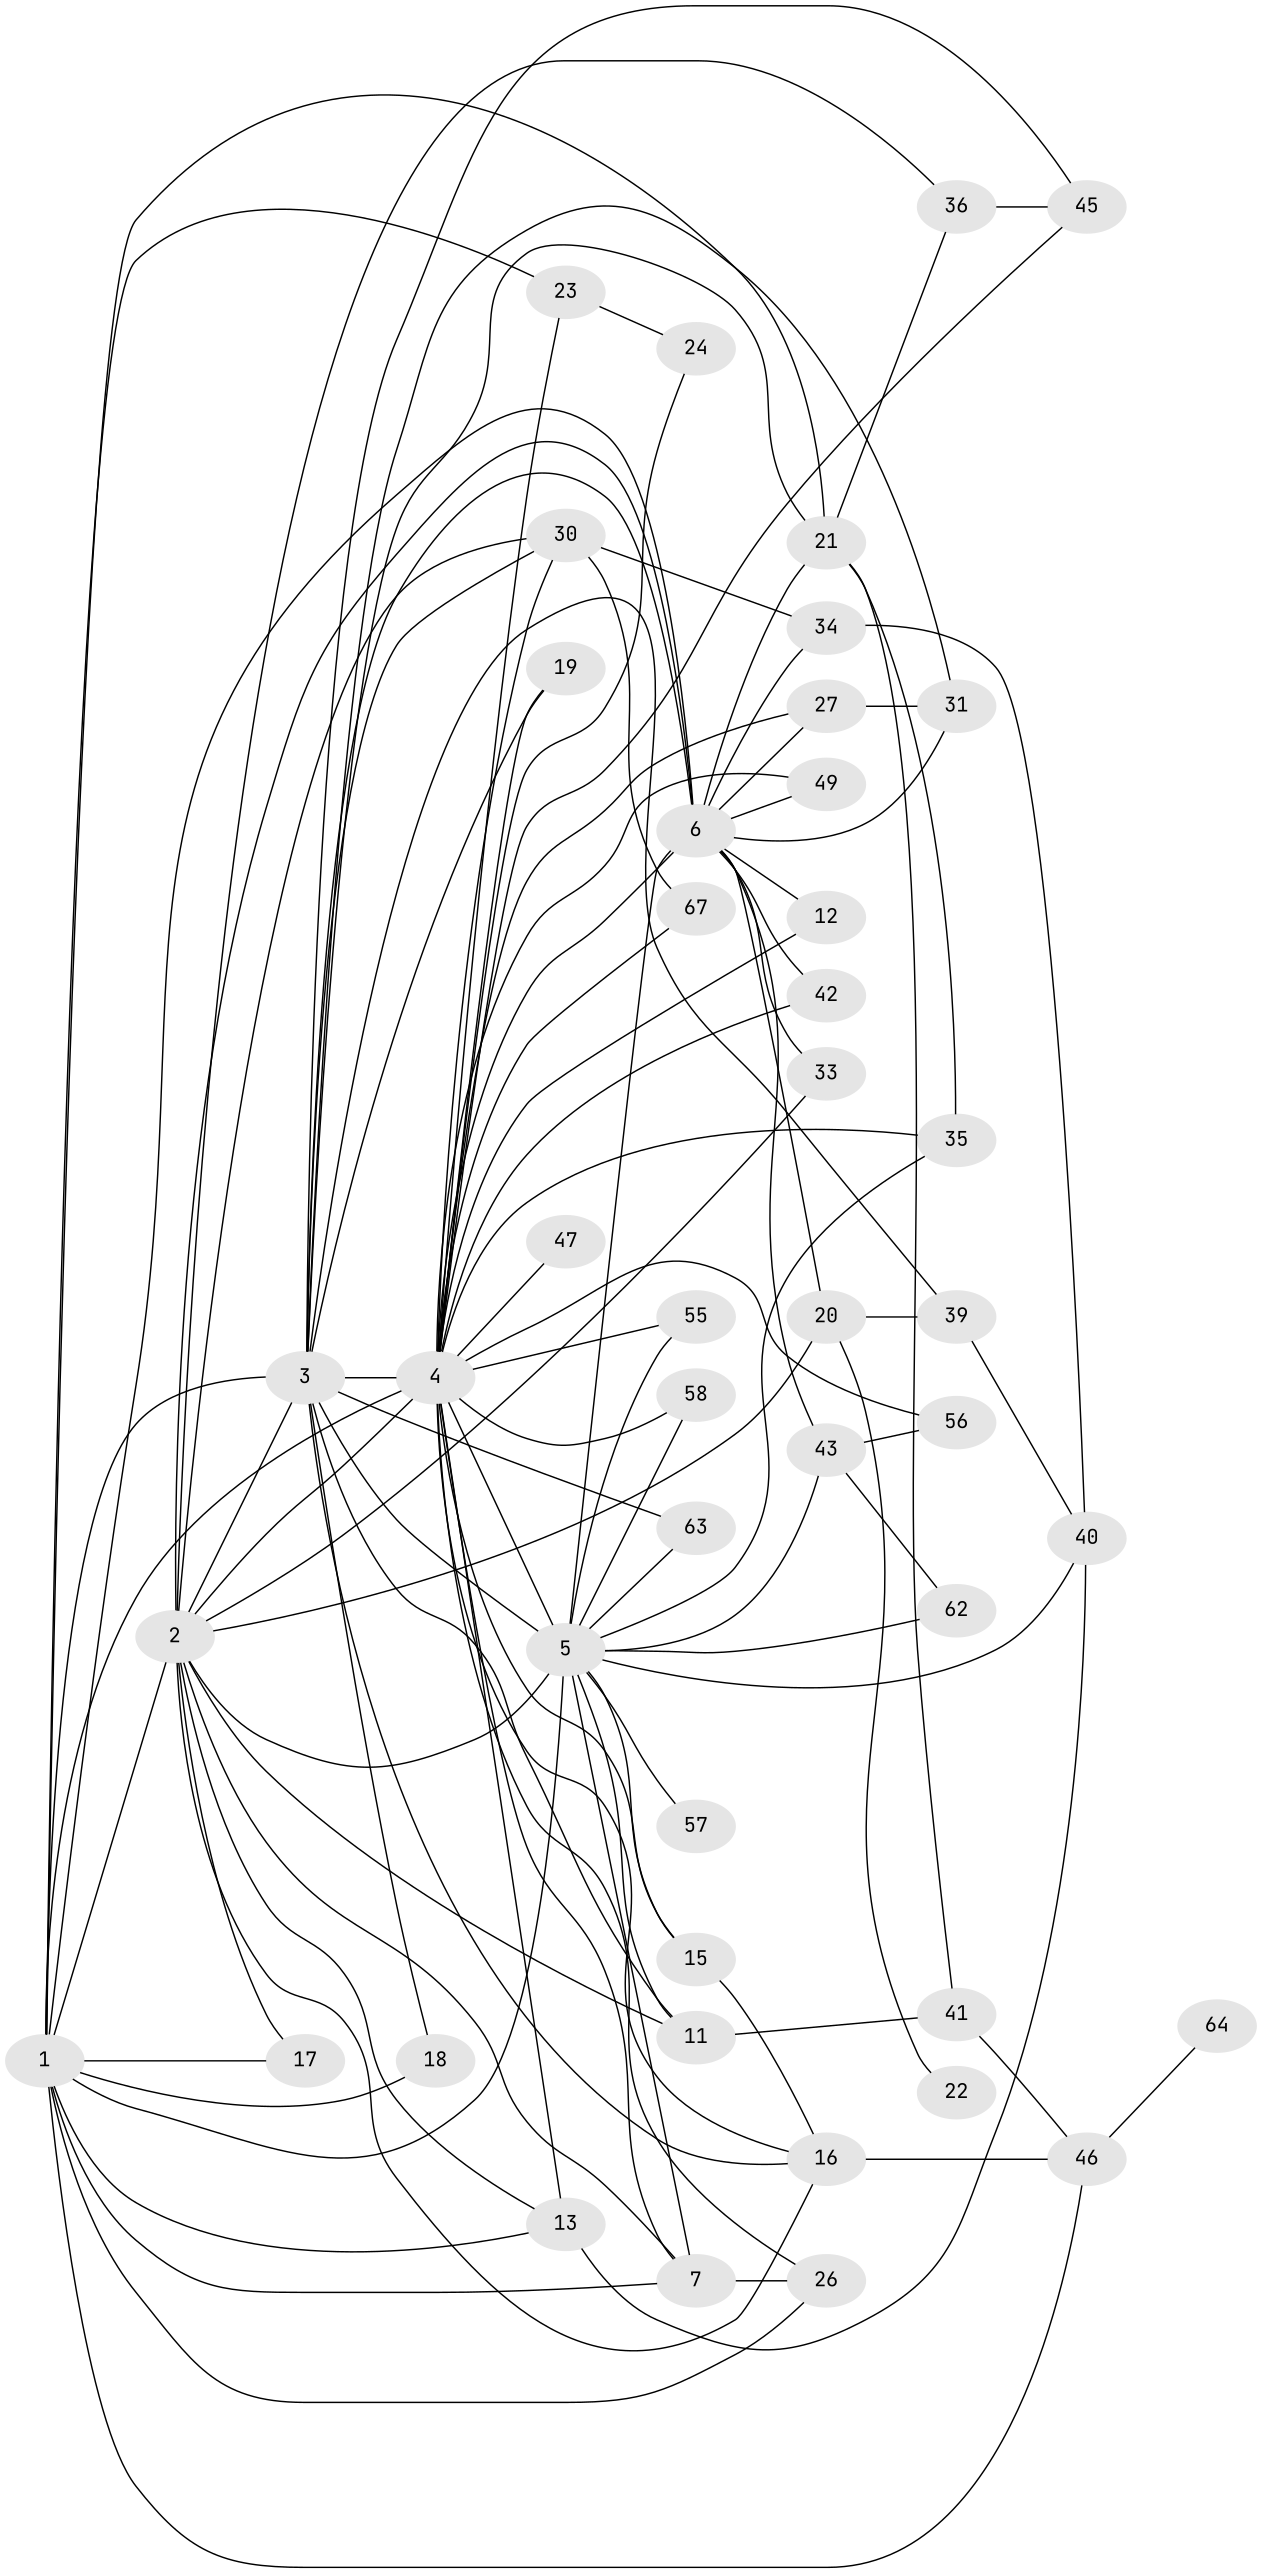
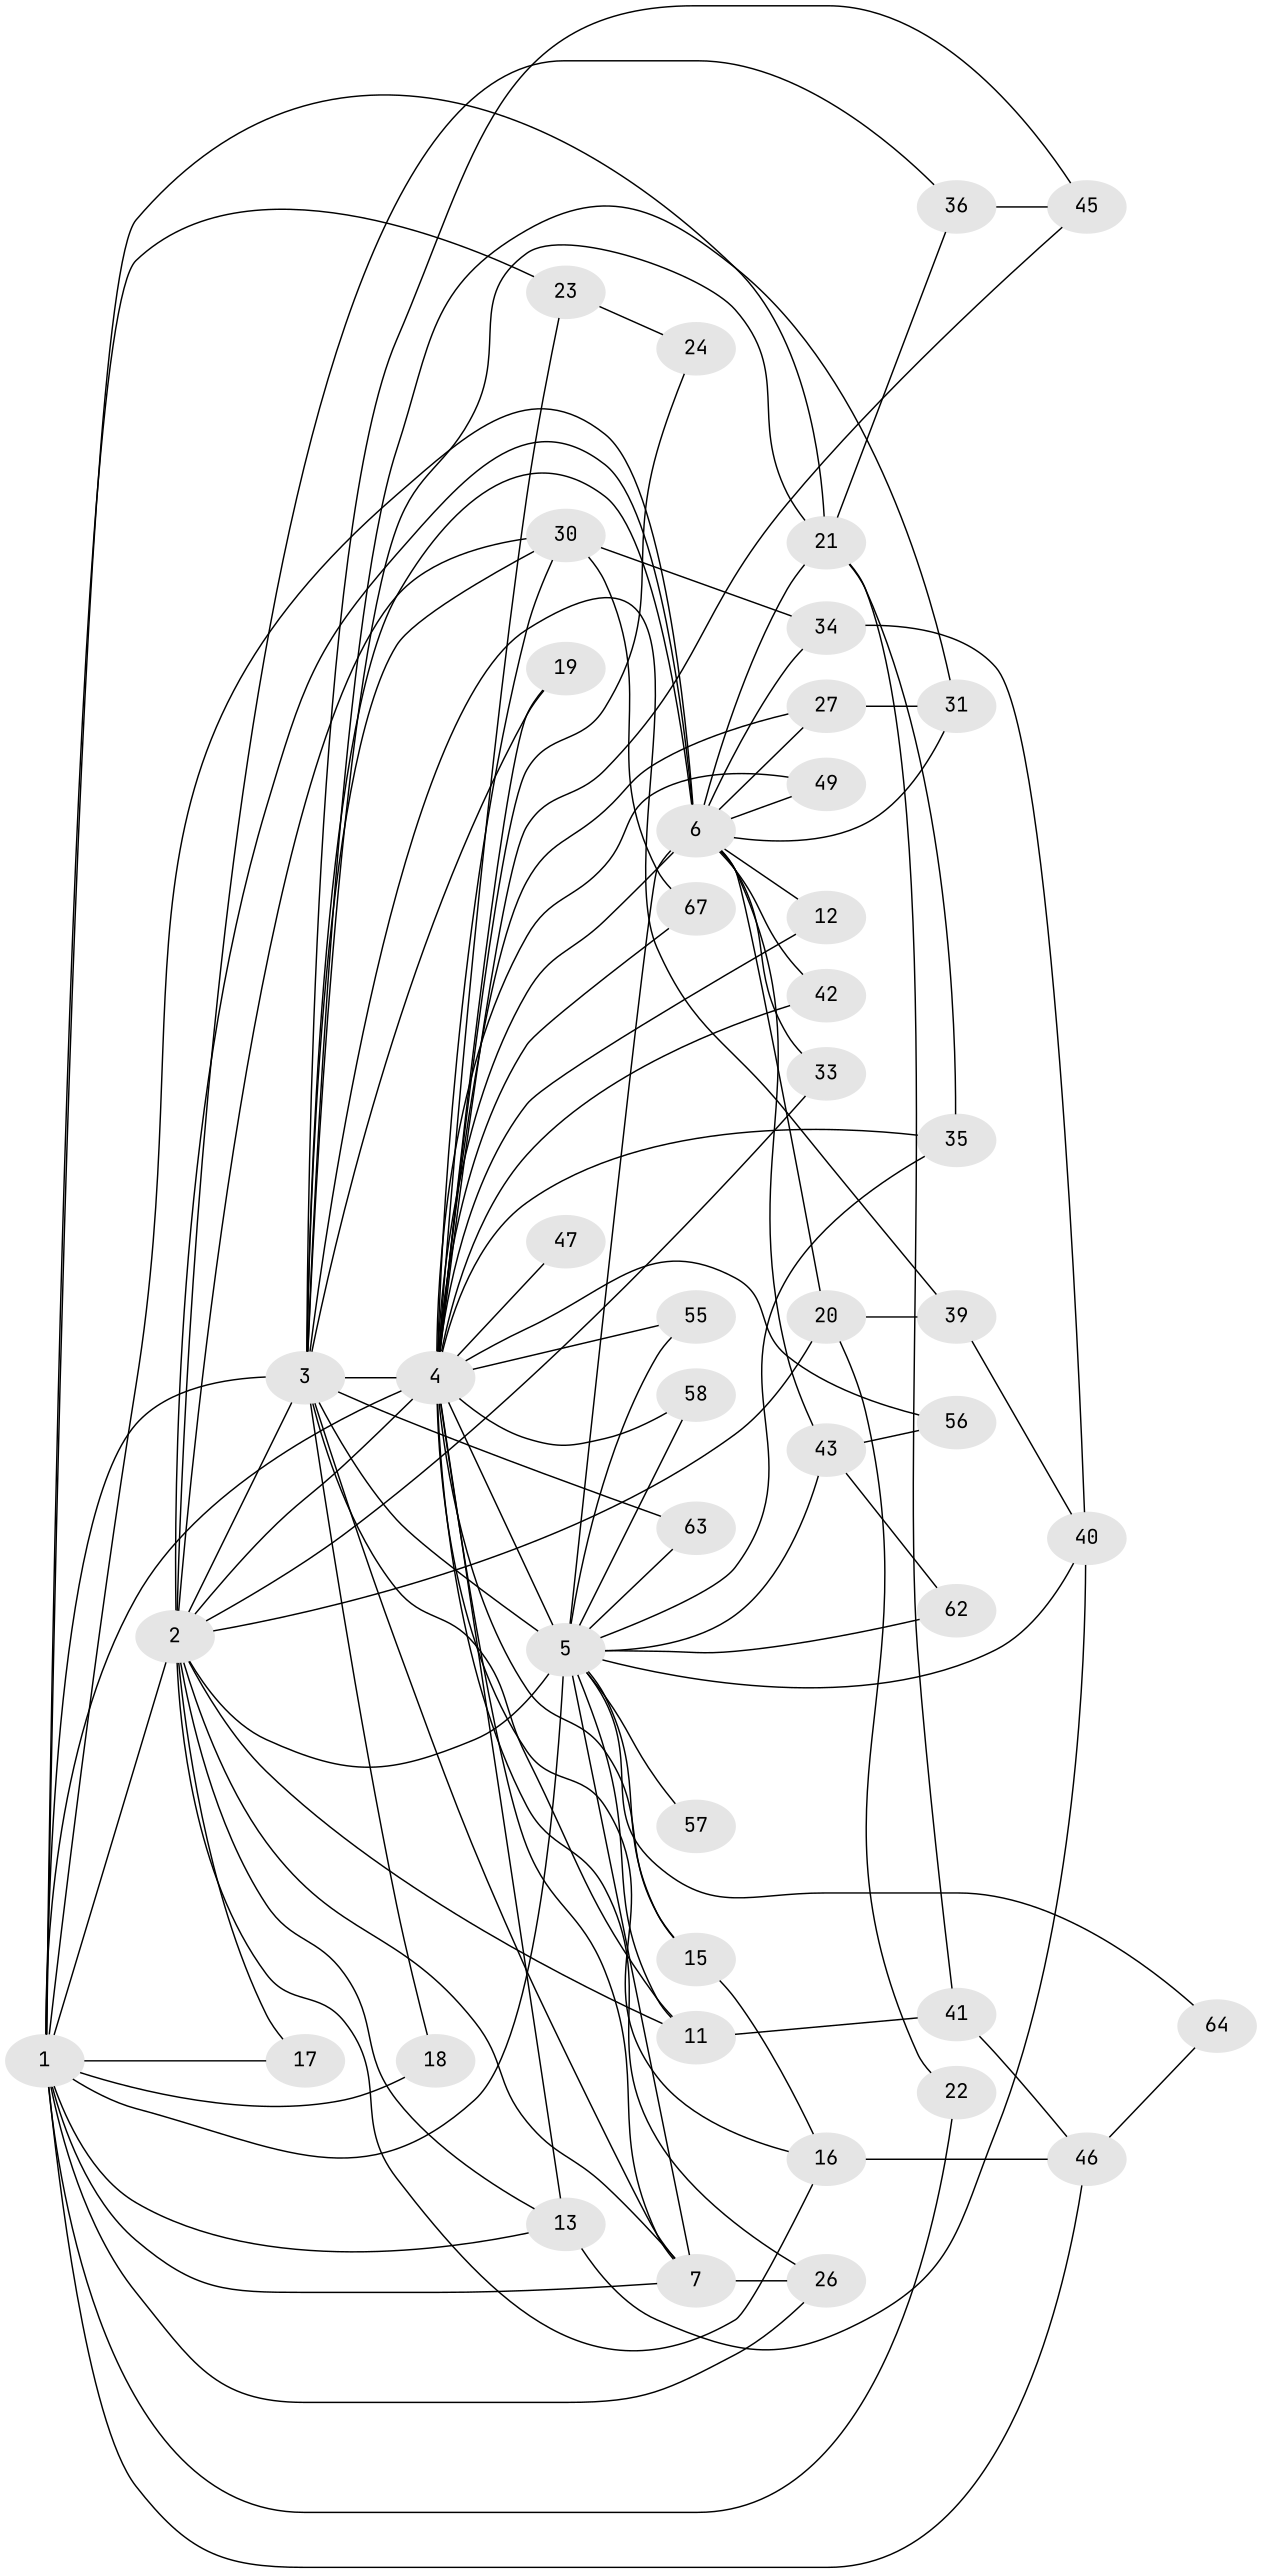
(437, 1871) -> (471, 1841)
none -> (831, 1893)
none -> (485, 2512)
